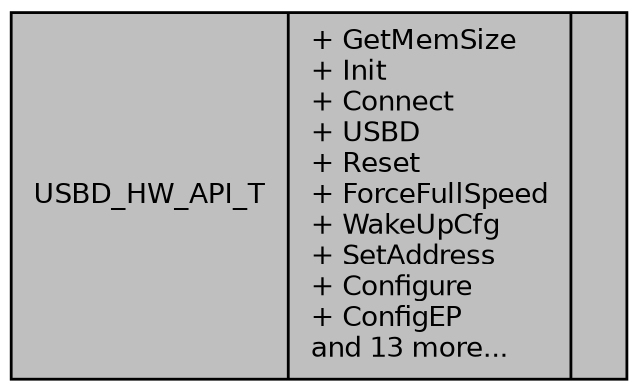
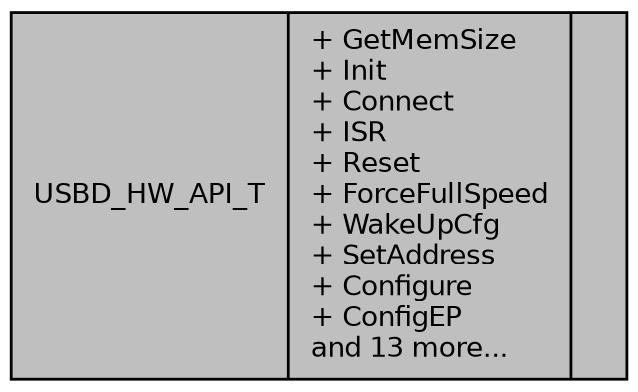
(367, 133) -> (350, 133)
